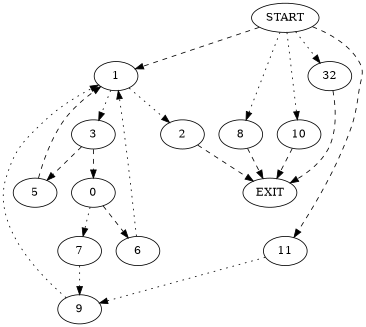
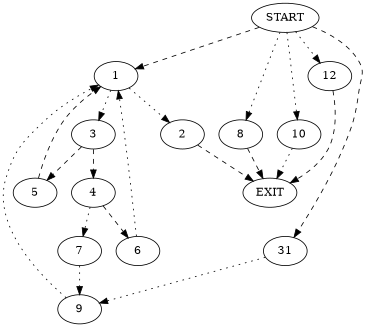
(330, 76) -> (330, 76)
(286, 160) -> (286, 160)
(93, 193) -> (93, 193)
(285, 251) -> (285, 251)
